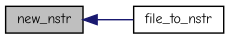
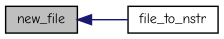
(44, 20) -> (42, 20)
